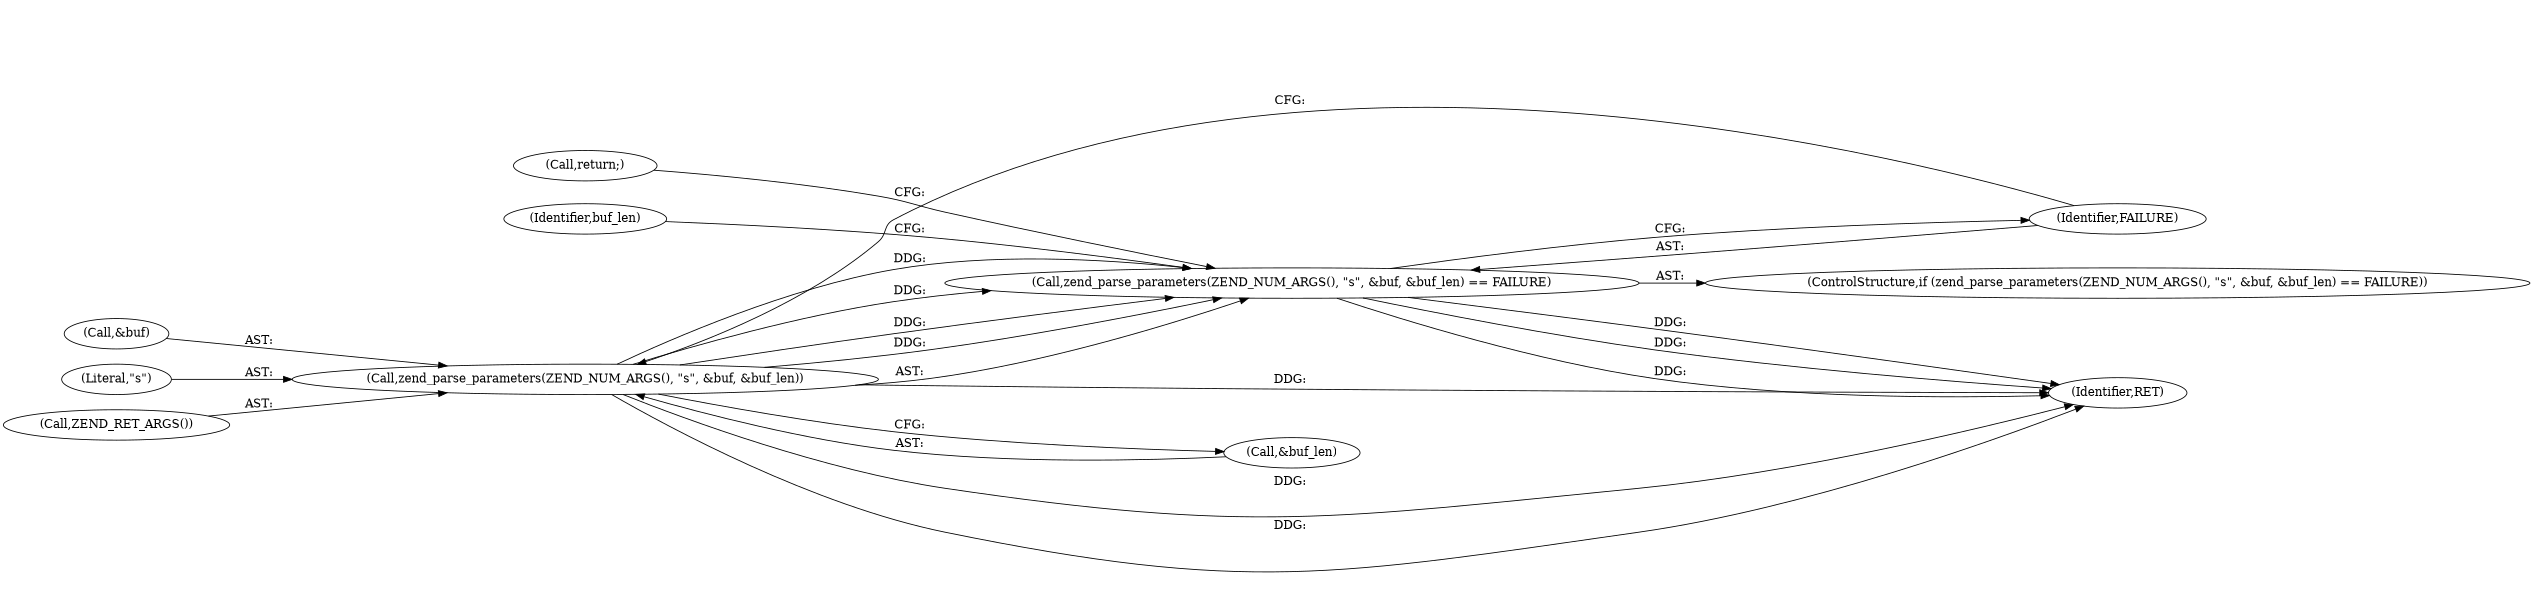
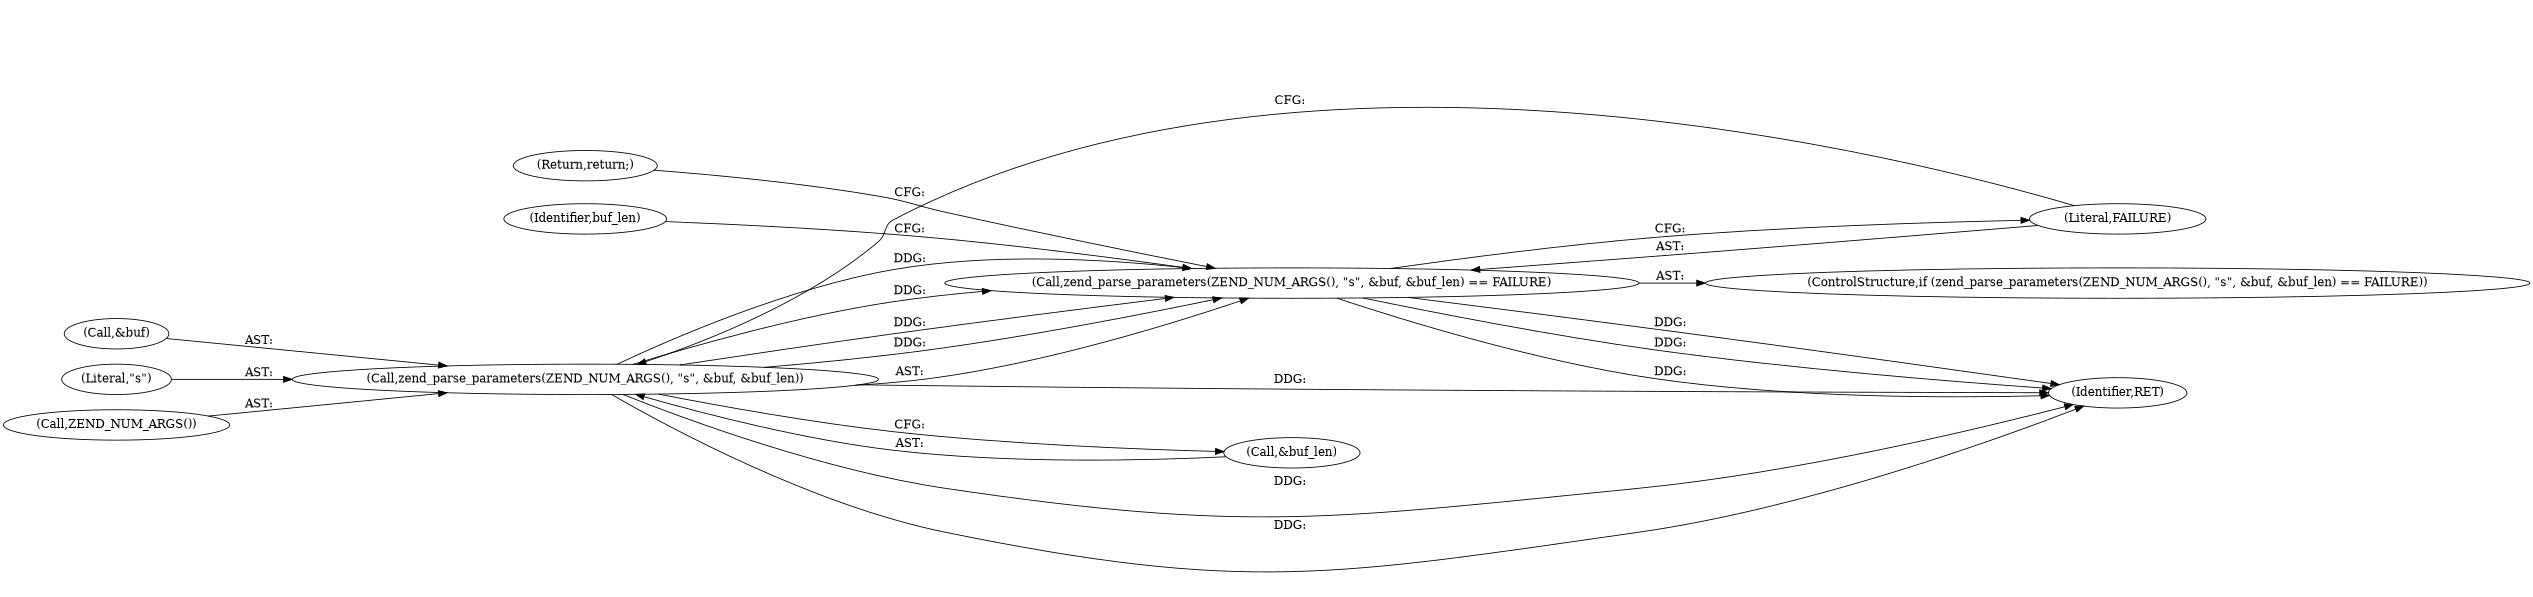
(585, 166) -> (585, 166)
(2118, 219) -> (2118, 219)
(117, 425) -> (117, 425)
